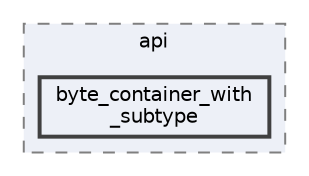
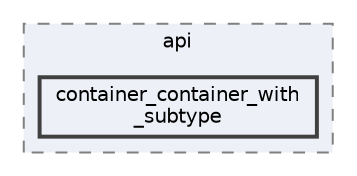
(154, 107) -> (178, 107)
